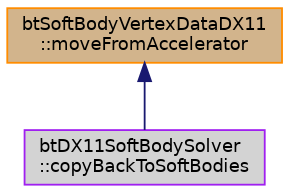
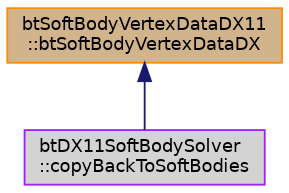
(145, 35) -> (145, 35)
